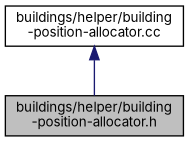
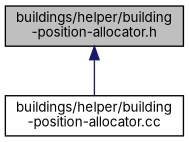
(94, 78) -> (94, 78)
